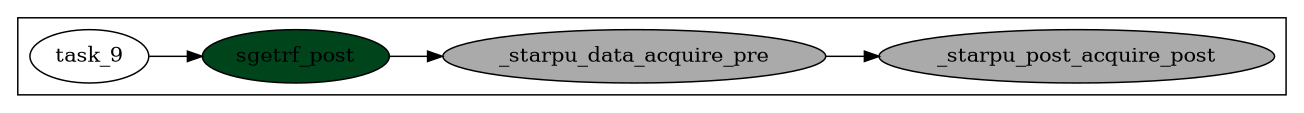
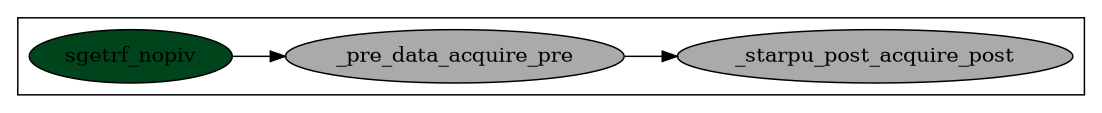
(89, 56) -> none
(296, 56) -> (131, 56)
(634, 56) -> (455, 56)
